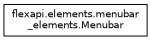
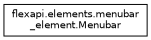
(76, 20) -> (76, 20)
